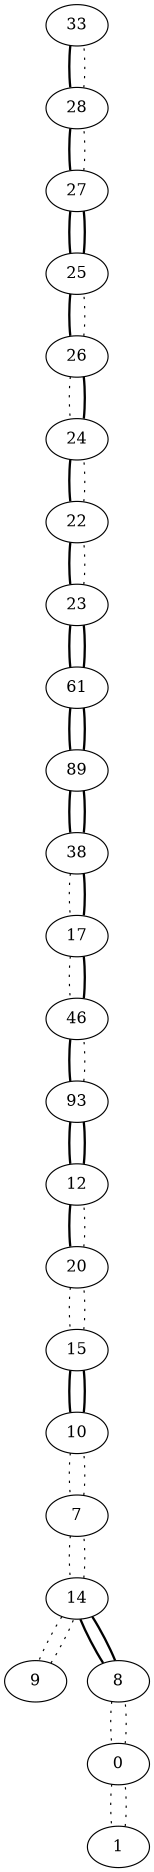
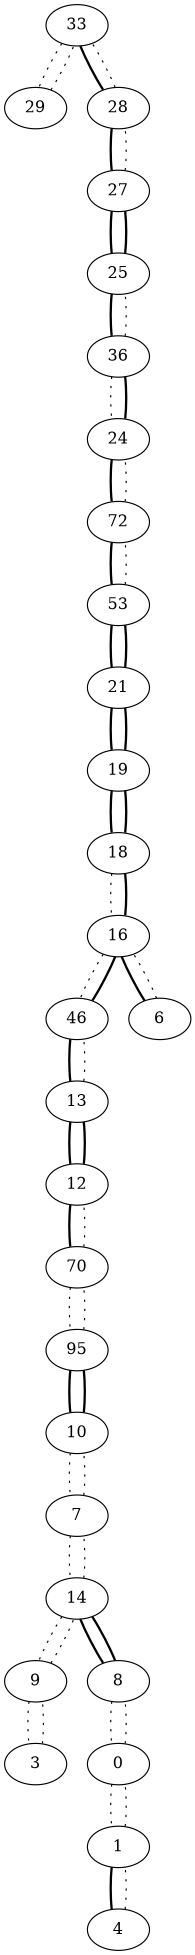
none -> (36, 108)
(77, 356) -> (118, 356)
(77, 522) -> (118, 522)
(77, 605) -> (118, 605)
(77, 688) -> (118, 688)
(77, 770) -> (118, 770)
(77, 853) -> (118, 853)
(77, 936) -> (118, 936)
none -> (160, 1019)
(77, 1102) -> (77, 1102)
(77, 1267) -> (77, 1267)
(77, 1350) -> (77, 1350)
none -> (36, 1764)
none -> (118, 1930)
